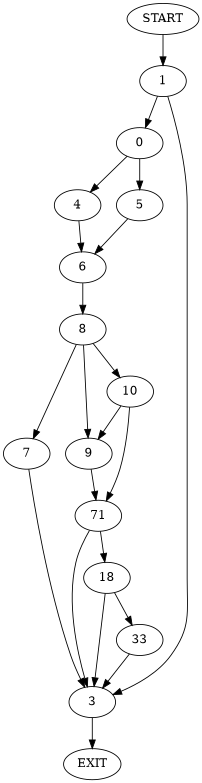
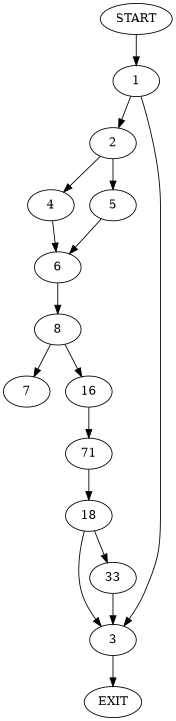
(140, 143) -> (113, 143)
(130, 392) -> (89, 392)
(89, 454) -> none
(49, 576) -> none
(72, 603) -> none
